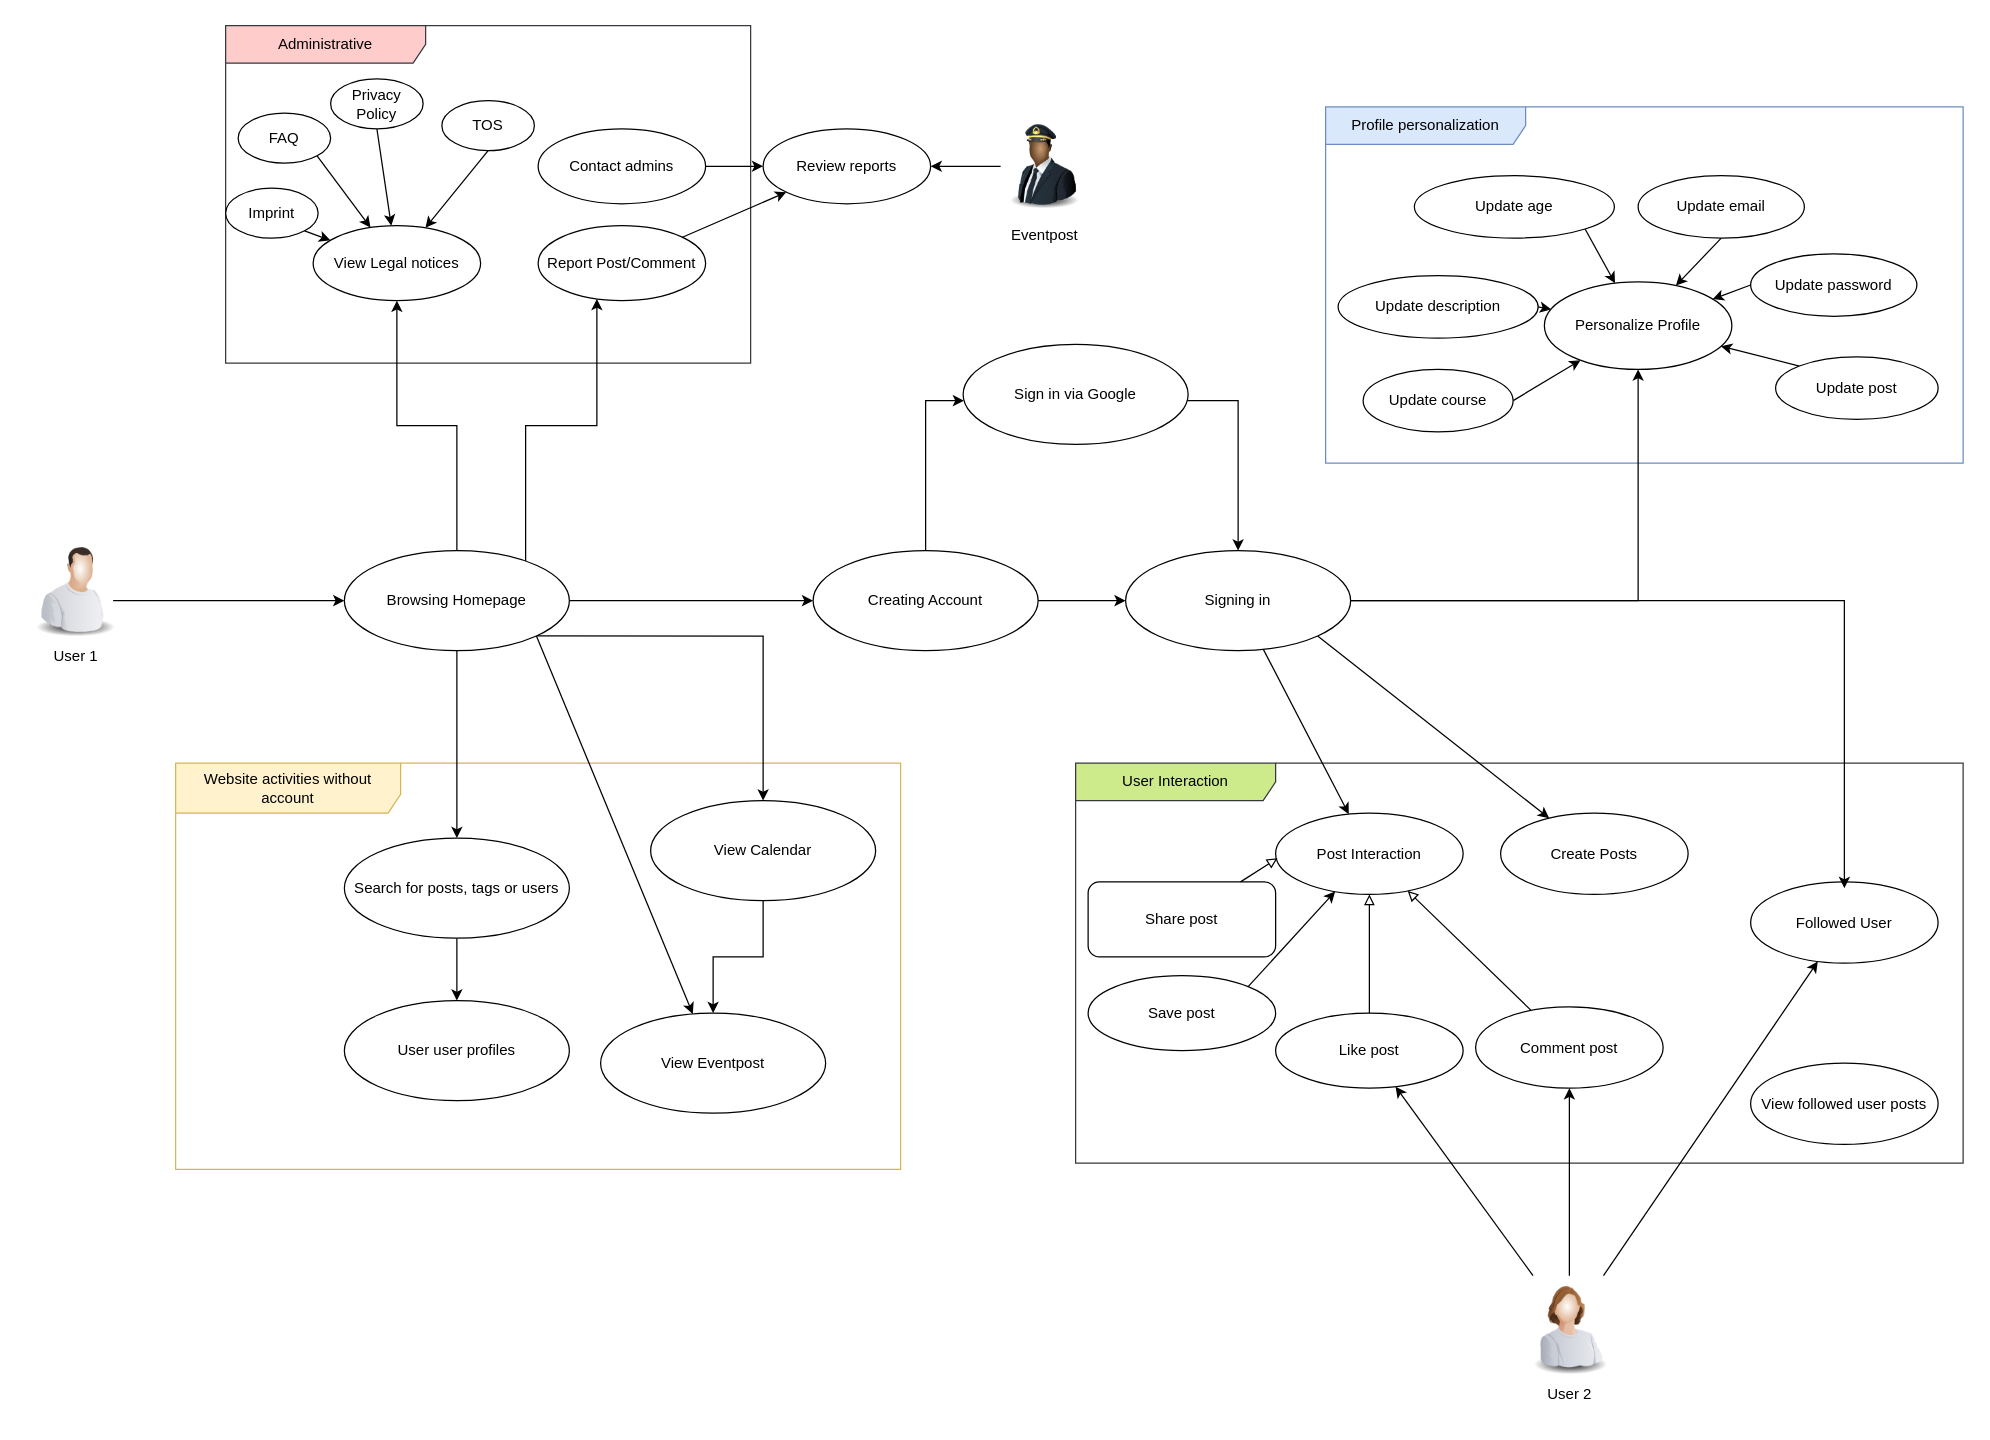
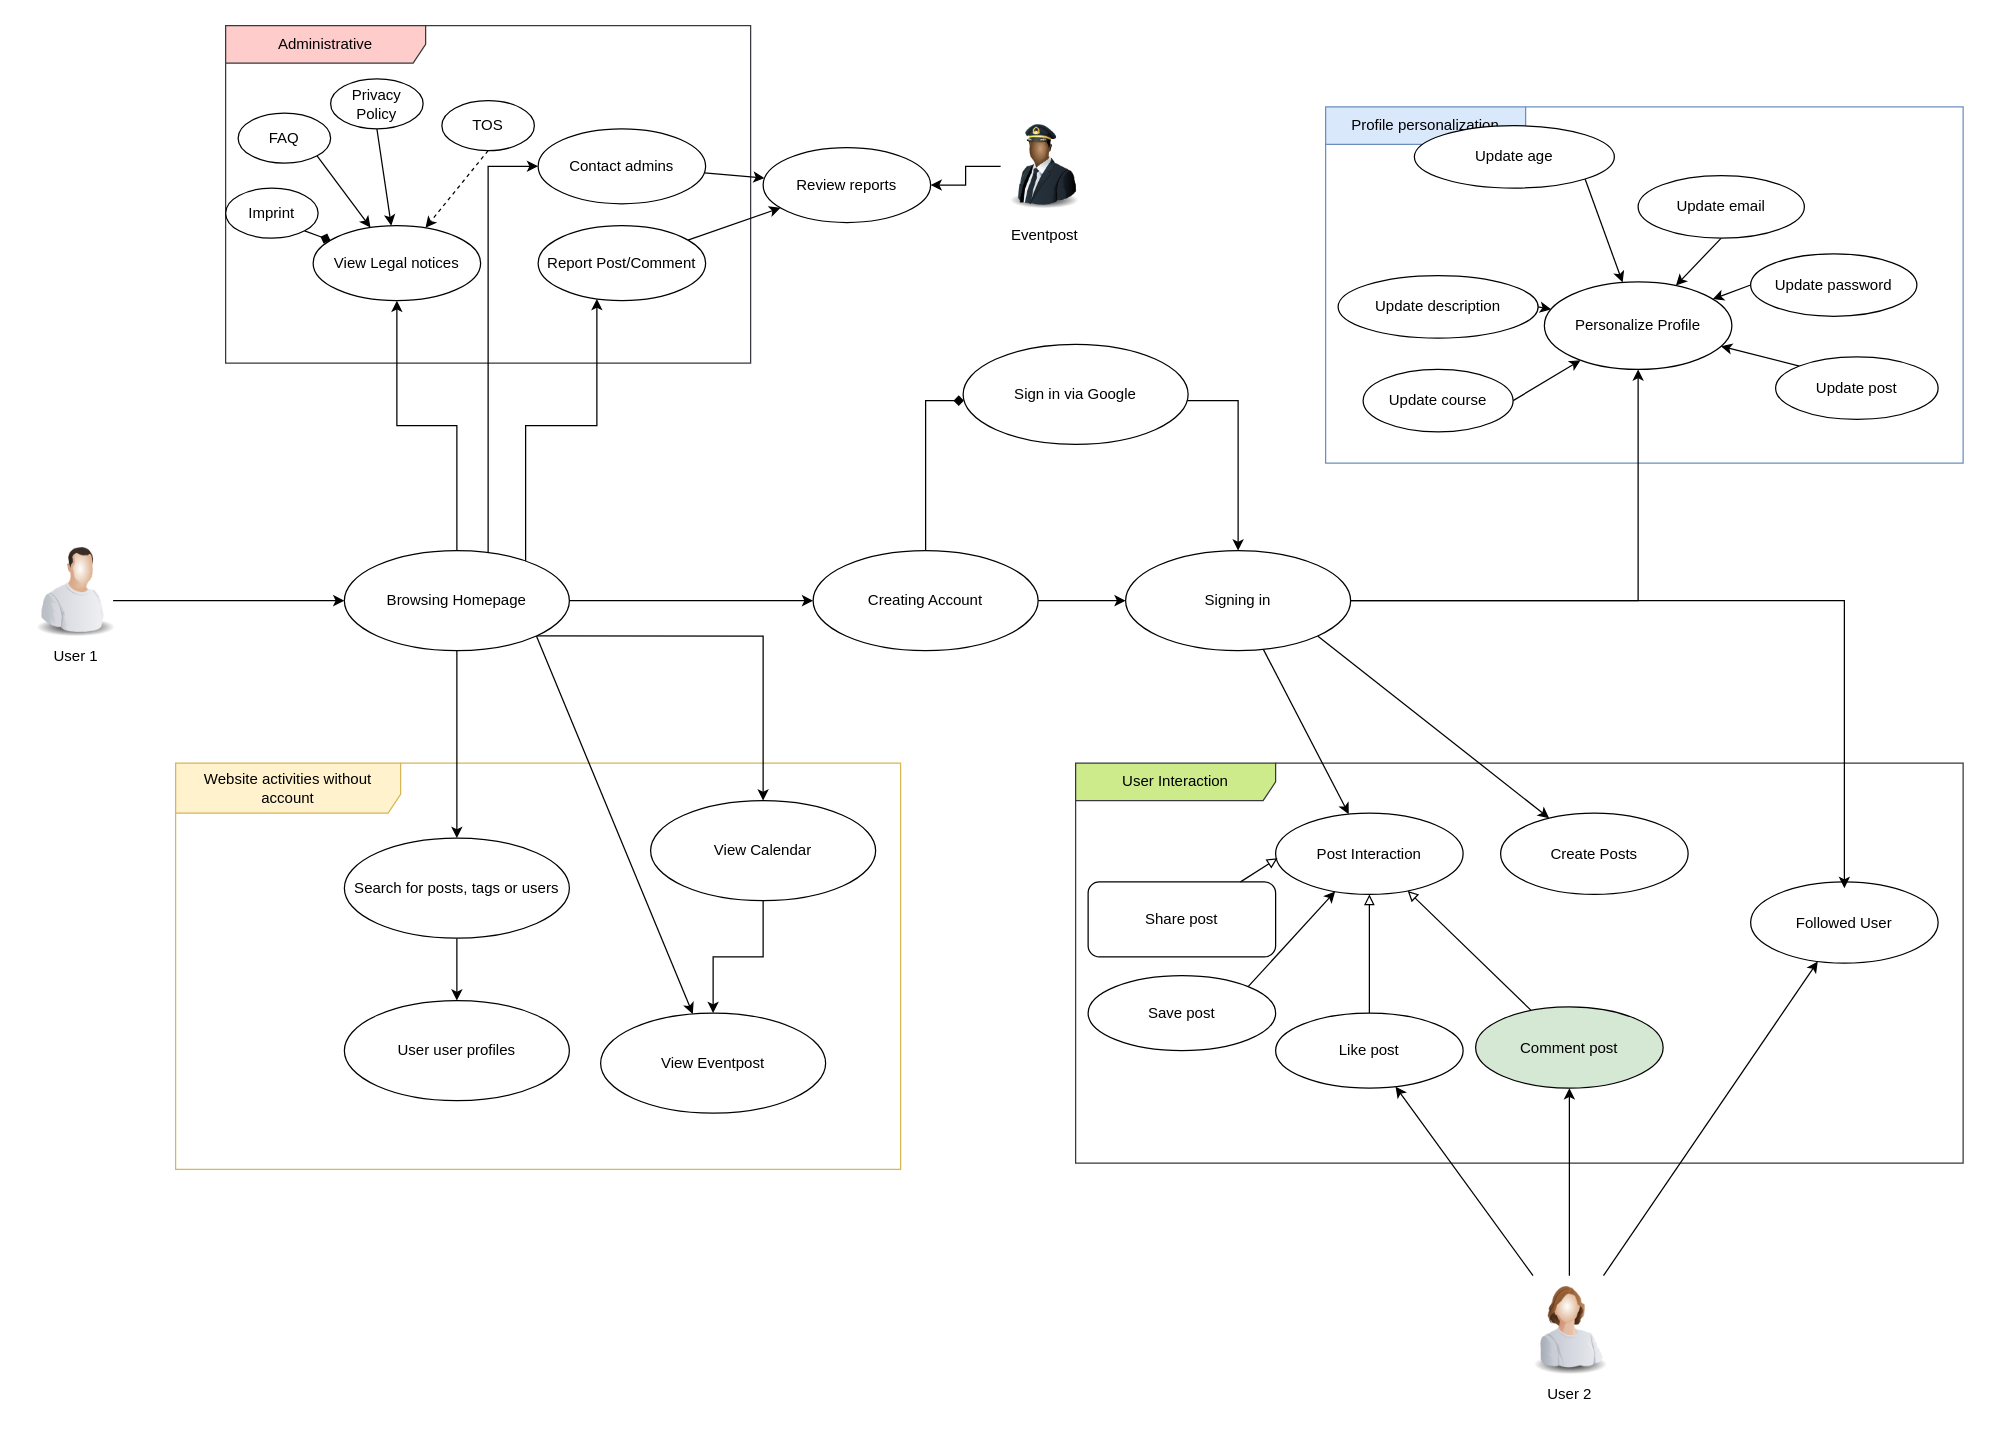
(847, 166) -> (847, 185)
(459, 187) -> (459, 187)
(1514, 207) -> (1514, 157)
(321, 237) -> (320, 237)
none -> (488, 338)
(954, 401) -> (953, 401)
(1569, 1048) -> (1569, 1048)
(1844, 1104) -> none
